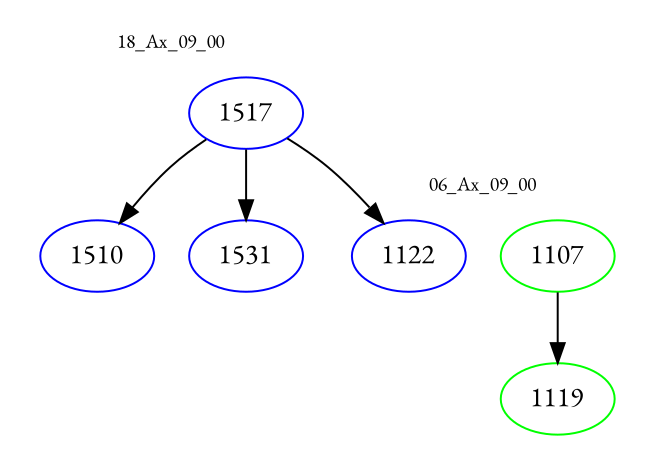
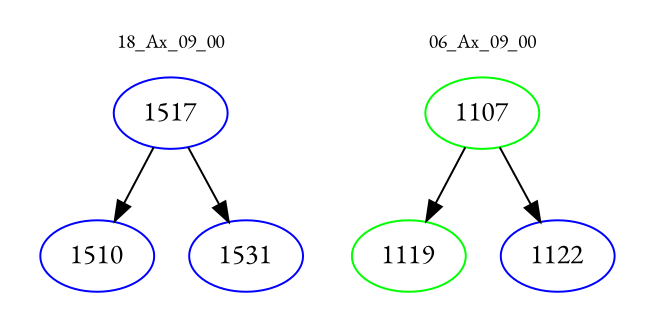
(349, 186) -> (515, 176)
